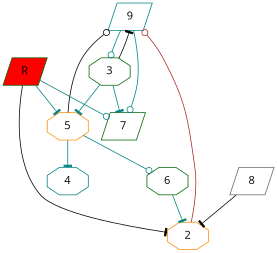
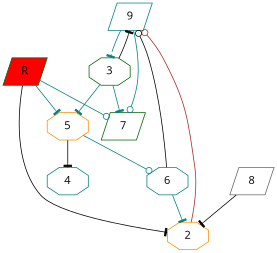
(116, 41) -> (116, 41)
(77, 69) -> (158, 101)
(68, 152) -> (68, 152)
(167, 181) -> (167, 181)
